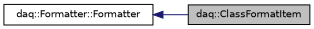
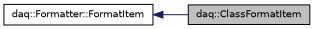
(78, 15) -> (78, 15)
